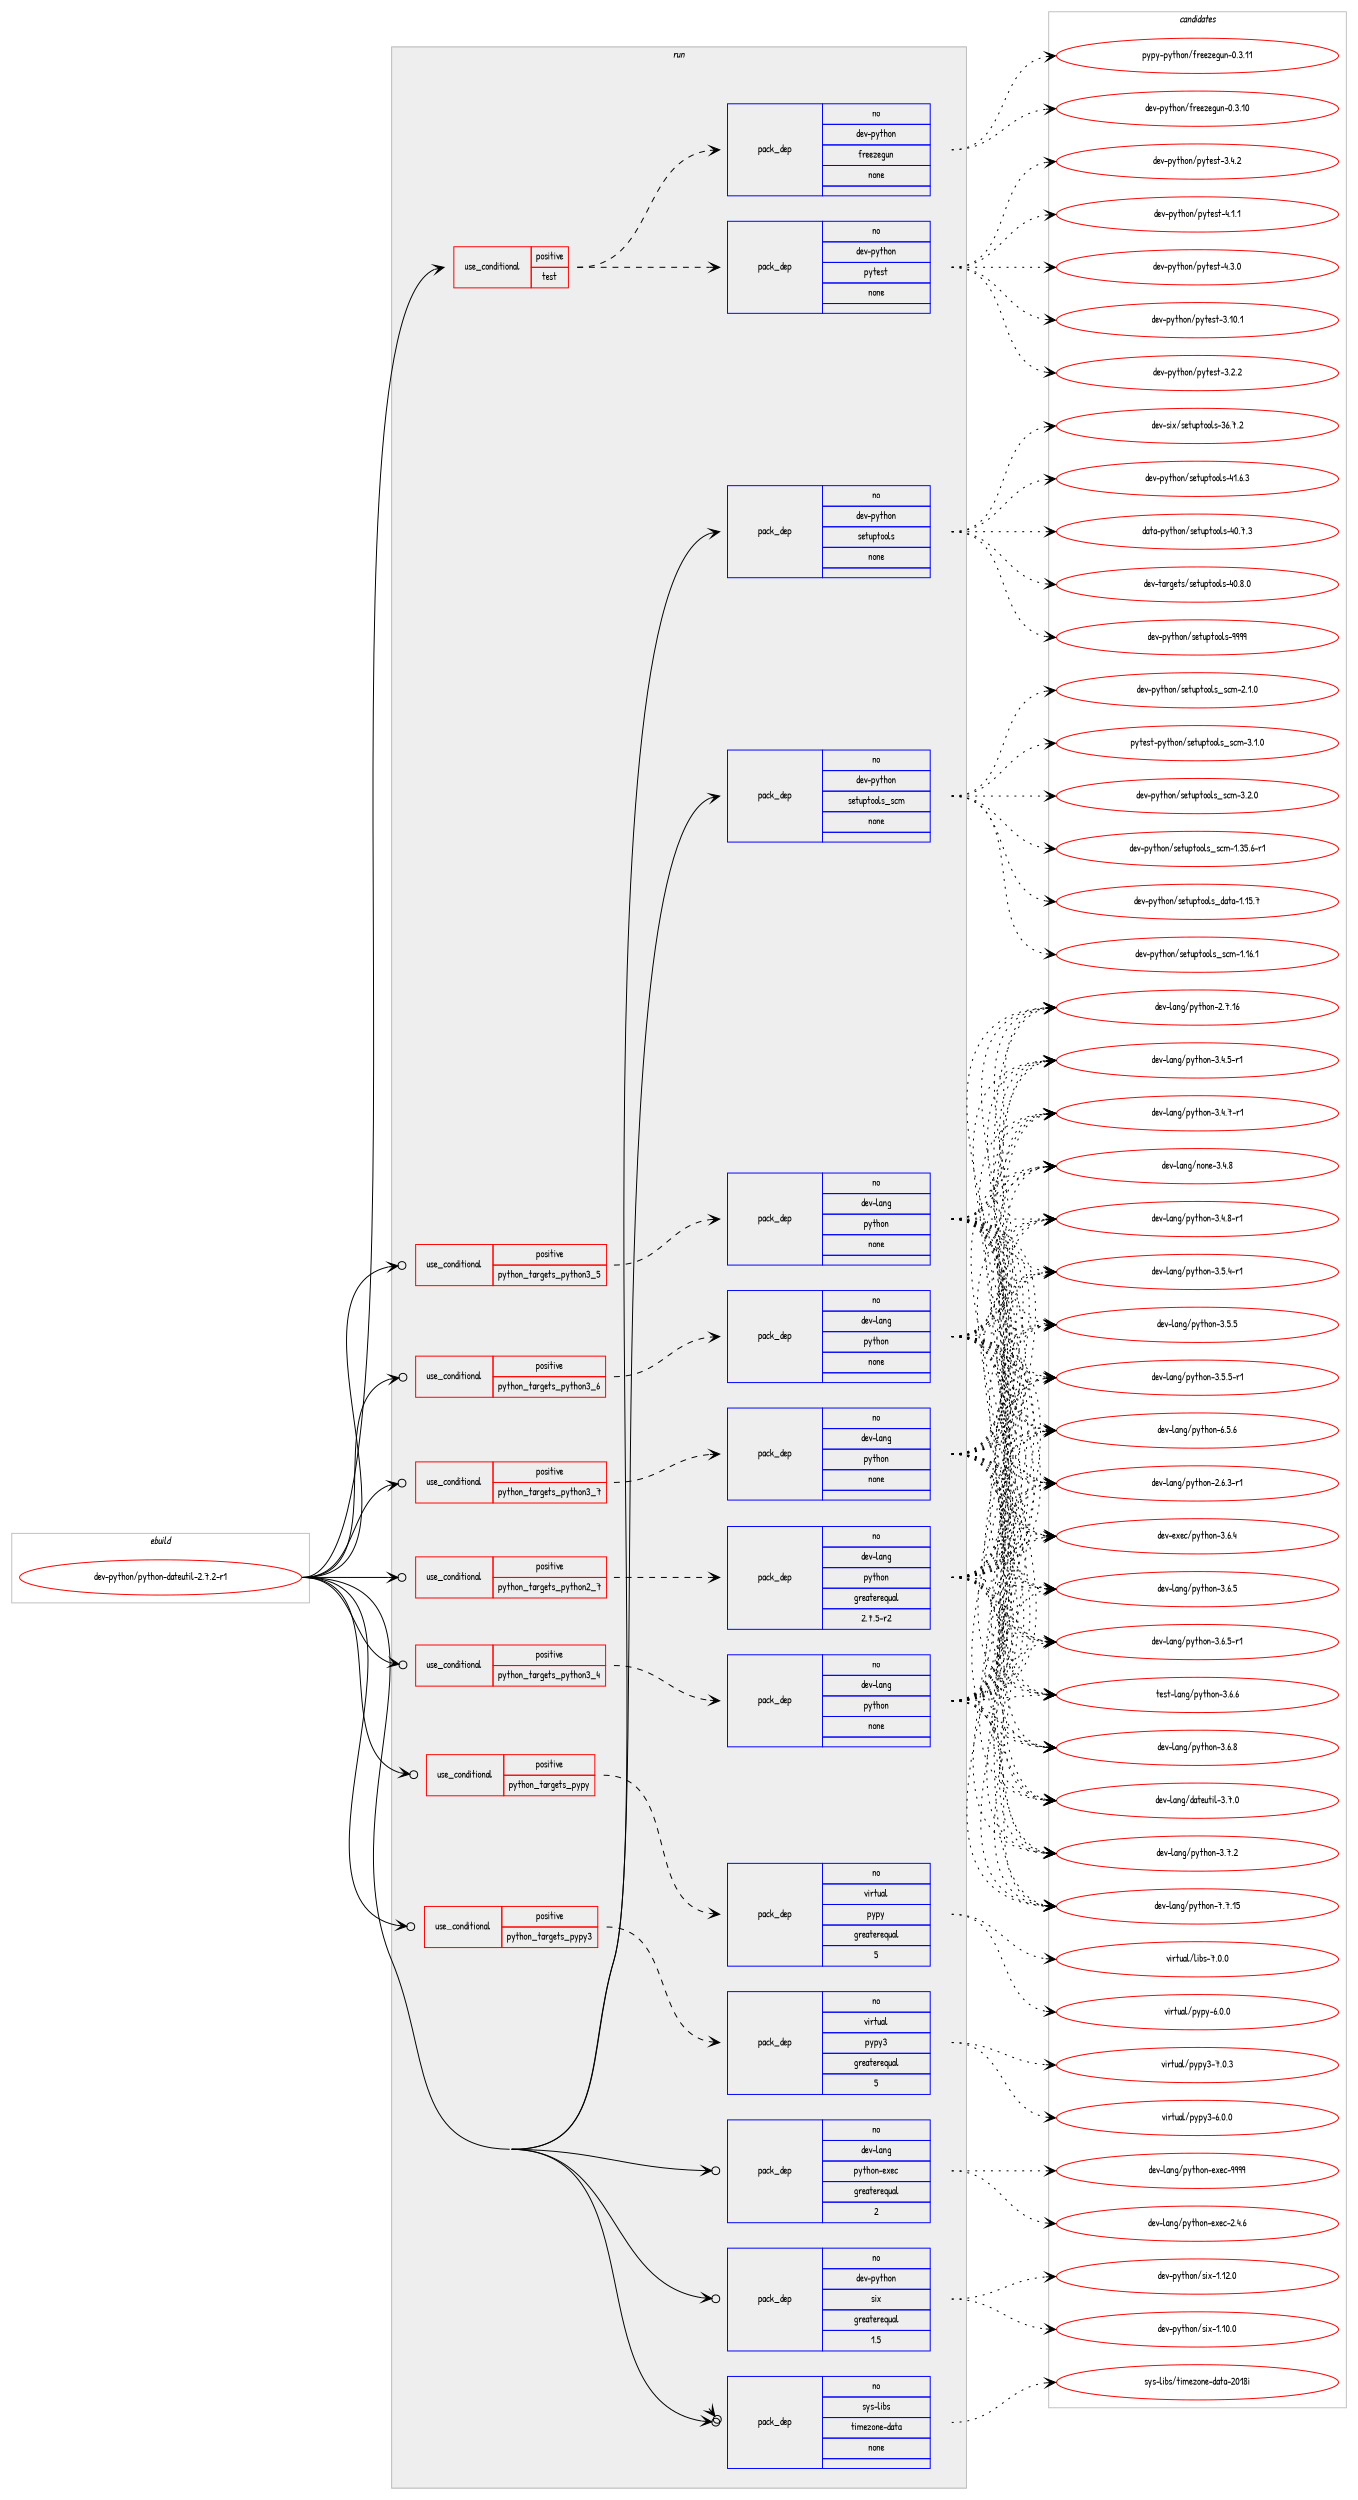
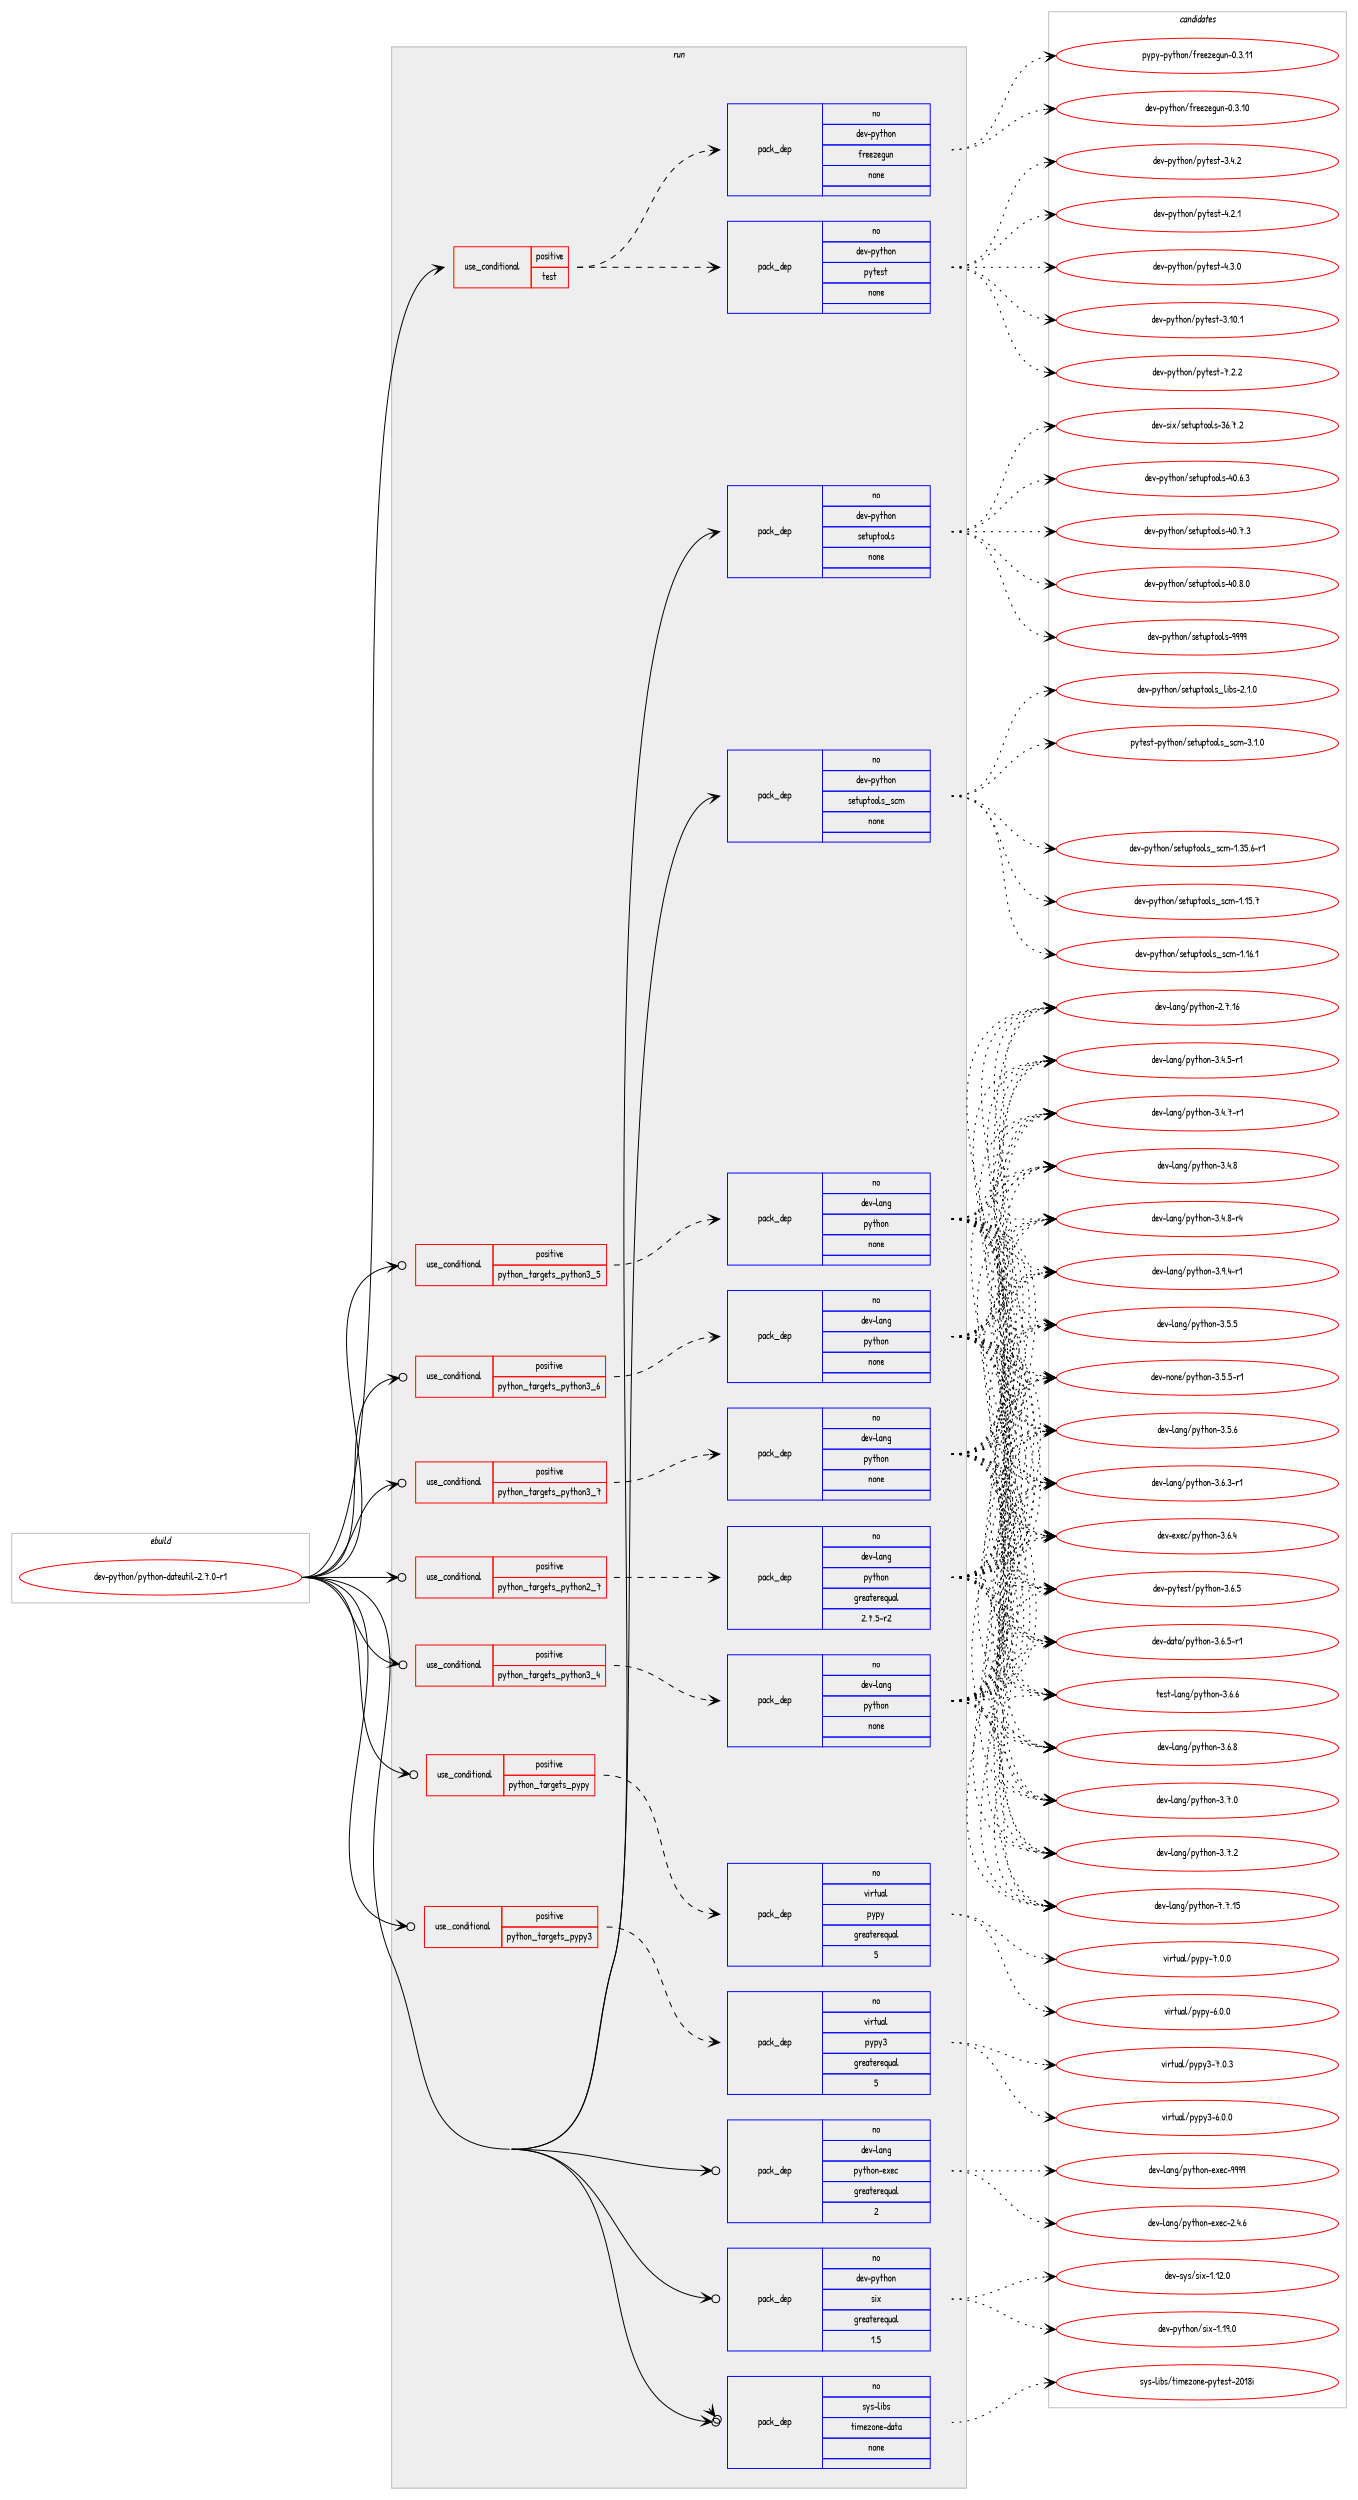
(1198, 214) -> (1198, 214)
(1198, 373) -> (1198, 373)
(1198, 479) -> (1198, 479)
(1198, 532) -> (1198, 532)
(1198, 585) -> (1198, 585)
(1198, 690) -> (1198, 690)
(1198, 796) -> none
(1198, 902) -> (1198, 902)
(1198, 1166) -> (1198, 1166)
(1198, 1219) -> (1198, 1219)
(1198, 1272) -> (1198, 1272)
(1198, 1378) -> (1198, 1378)
(1198, 1431) -> (1198, 1431)
(1198, 1483) -> (1198, 1483)
(161, 1577) -> (161, 1577)
(1198, 1589) -> (1198, 1589)
(1198, 1642) -> (1198, 1642)
(1198, 1801) -> (1198, 1801)
(1198, 1959) -> (1198, 1959)
(1198, 2277) -> (1198, 2277)
(1198, 2329) -> (1198, 2329)
(1198, 2382) -> (1198, 2382)
